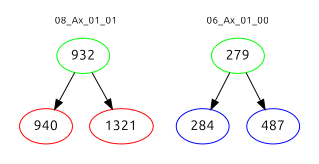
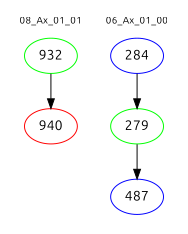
(223, 87) -> (137, 86)
(121, 126) -> none
